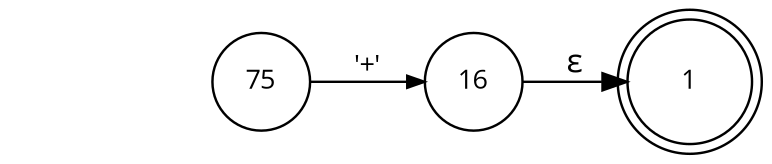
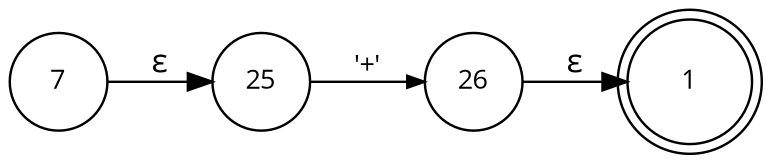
none -> (59, 82)
(261, 82) -> (261, 82)
(474, 82) -> (474, 82)
